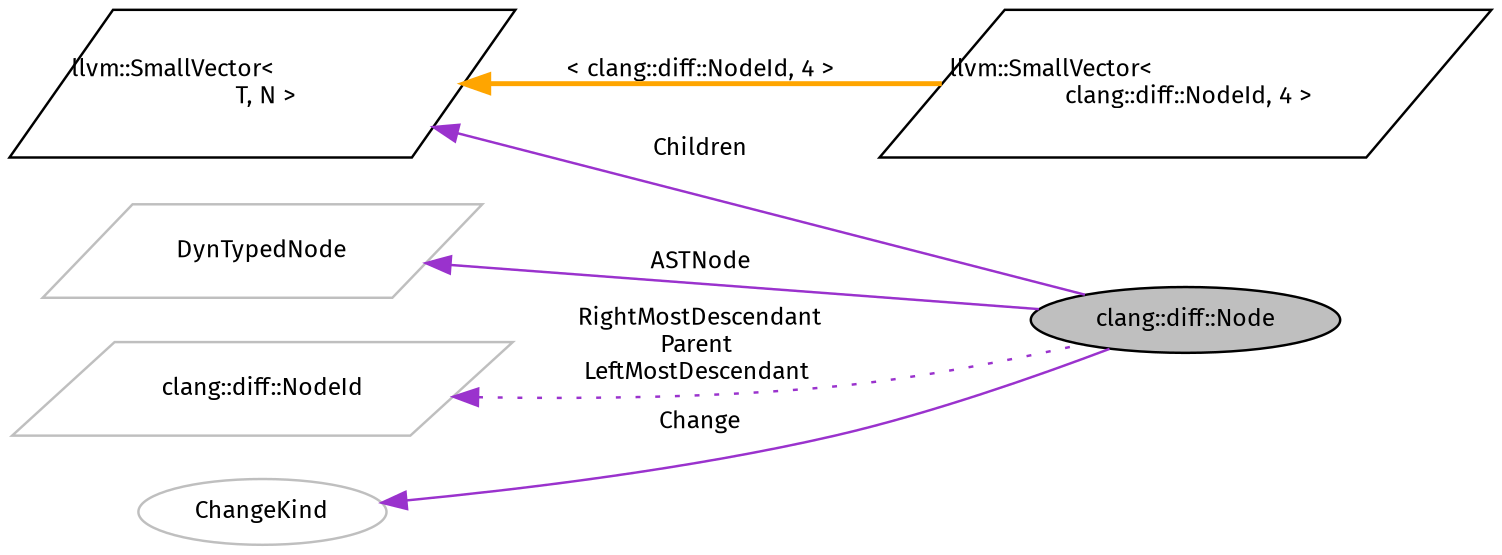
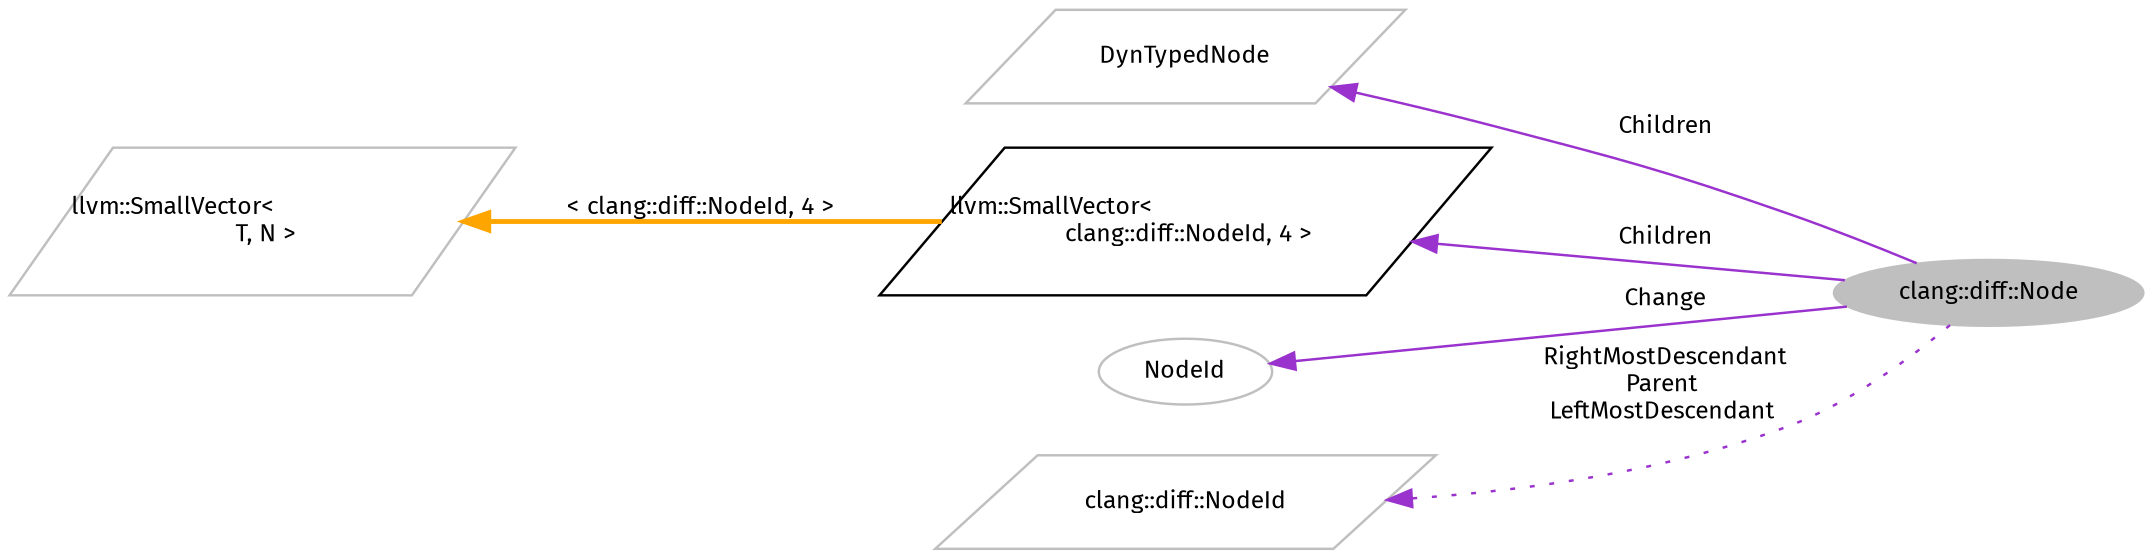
(262, 84) -> (262, 221)
(771, 214) -> (1641, 262)
(697, 262) -> (1663, 127)
(1185, 320) -> (1989, 293)
(262, 512) -> (1185, 372)
